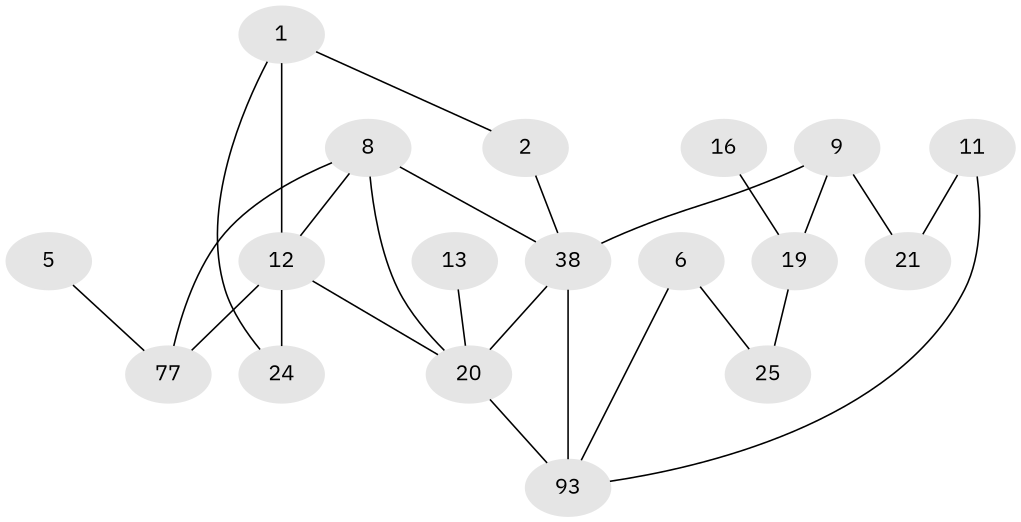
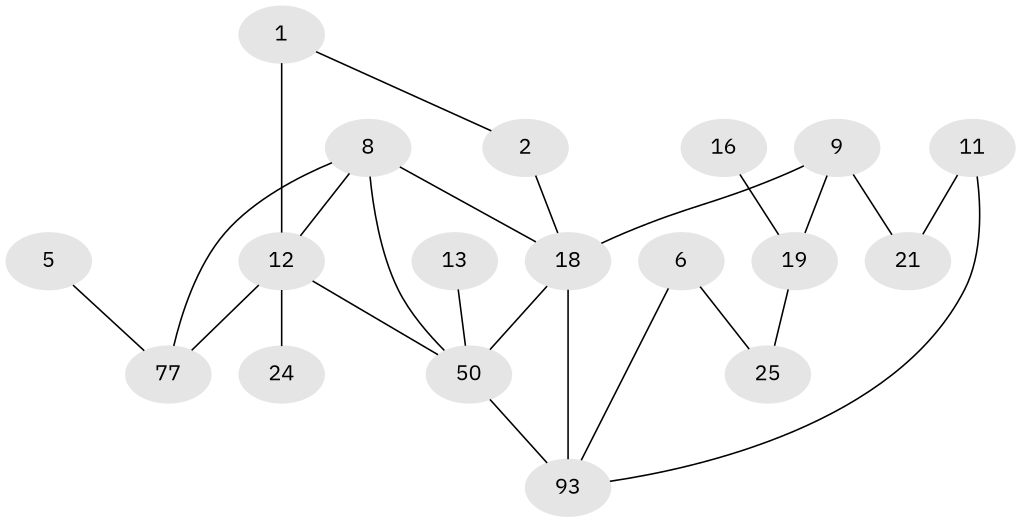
(220, 207) -> none
(568, 261) -> (568, 261)
(469, 375) -> (469, 375)
